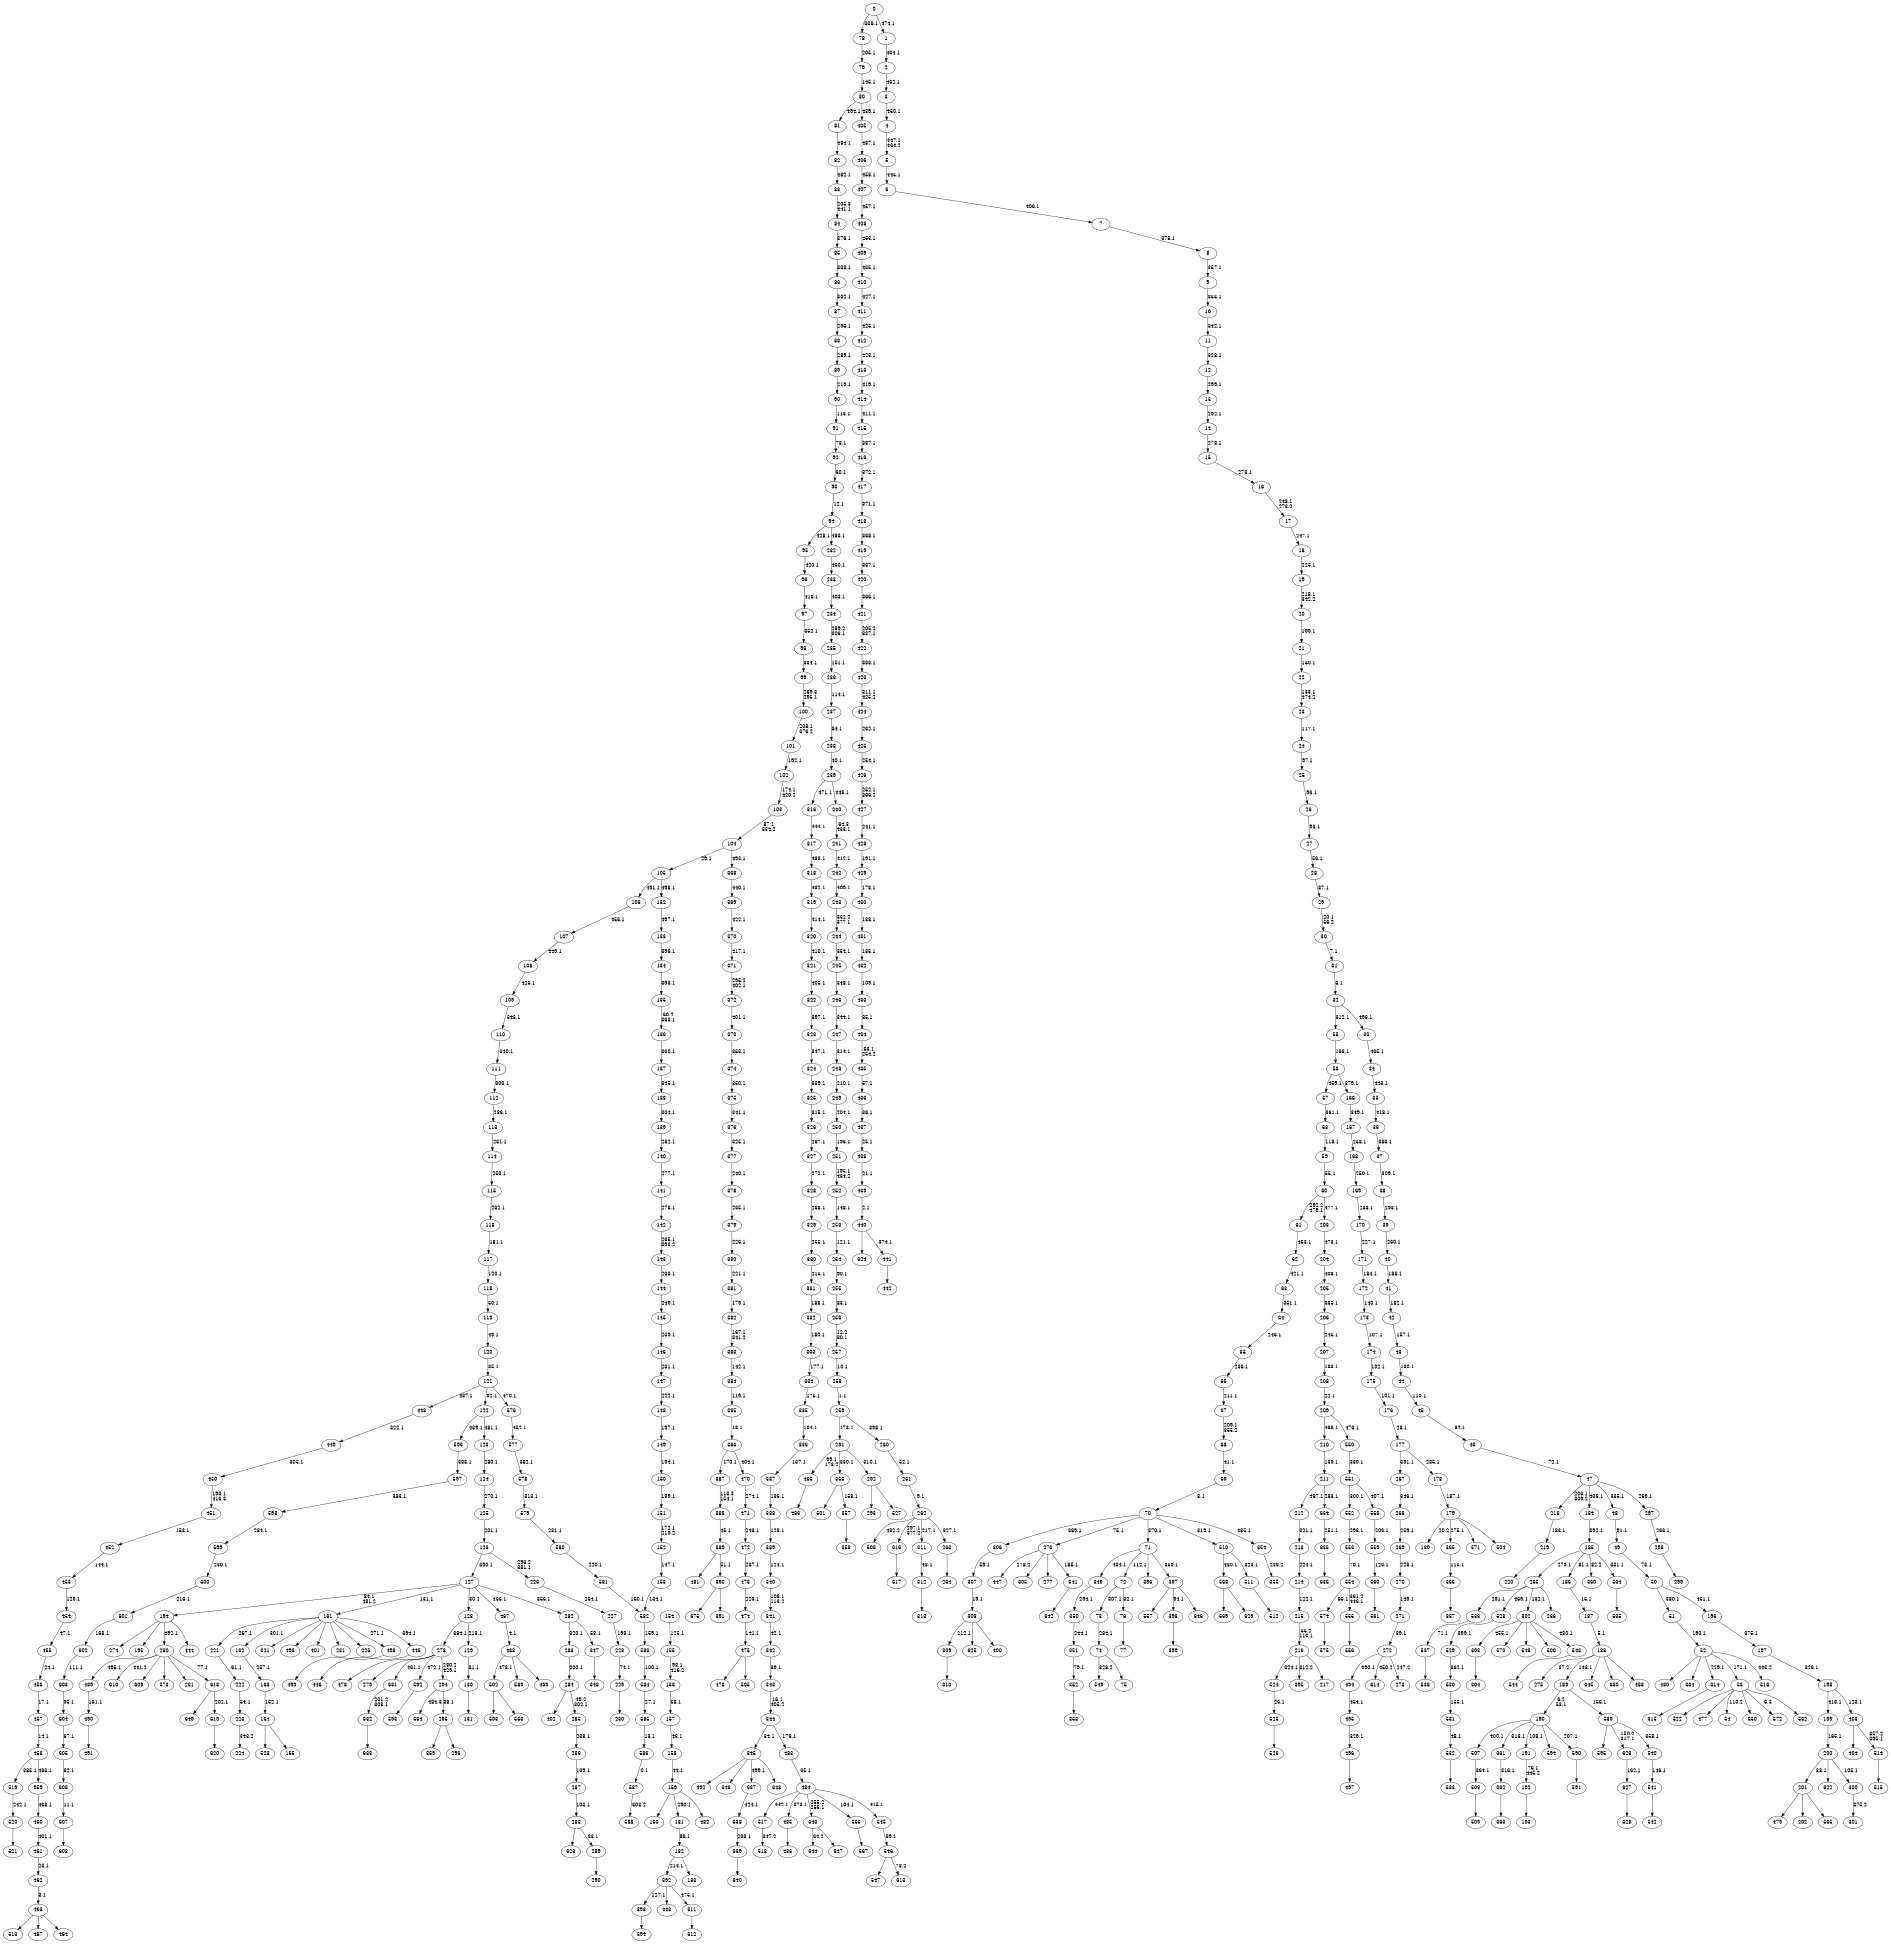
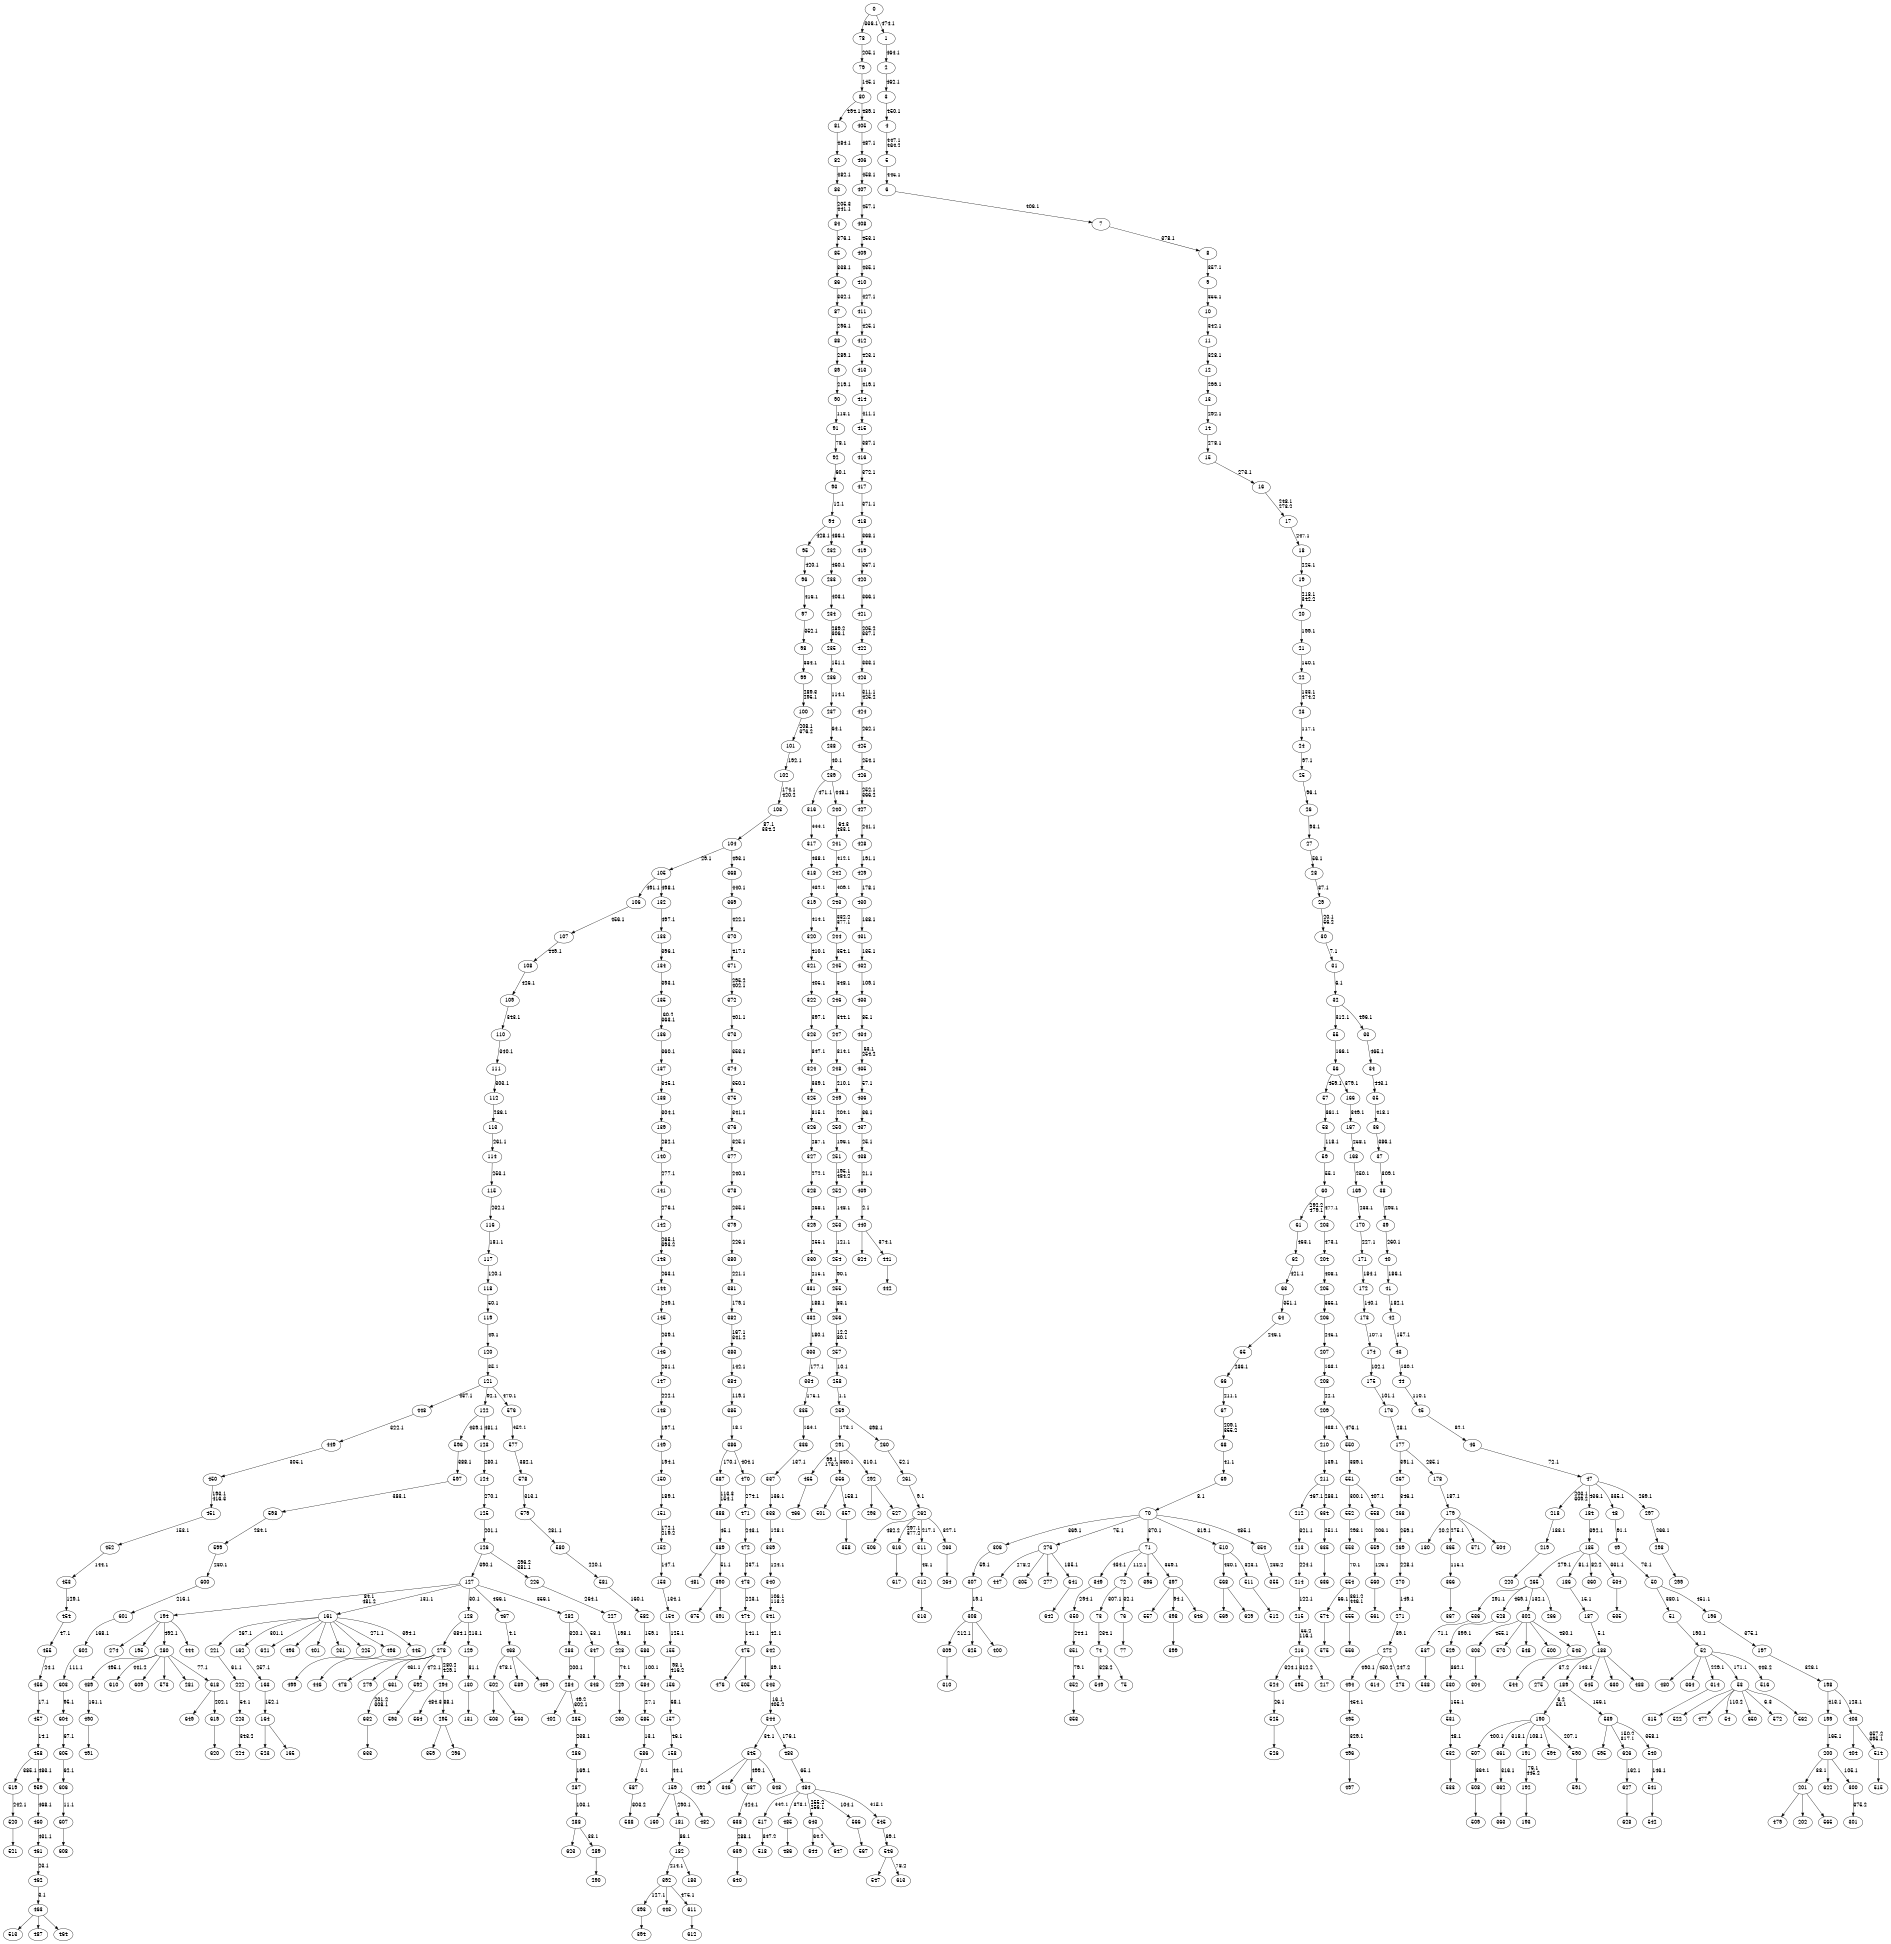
(648, 1596) -> (665, 1598)
